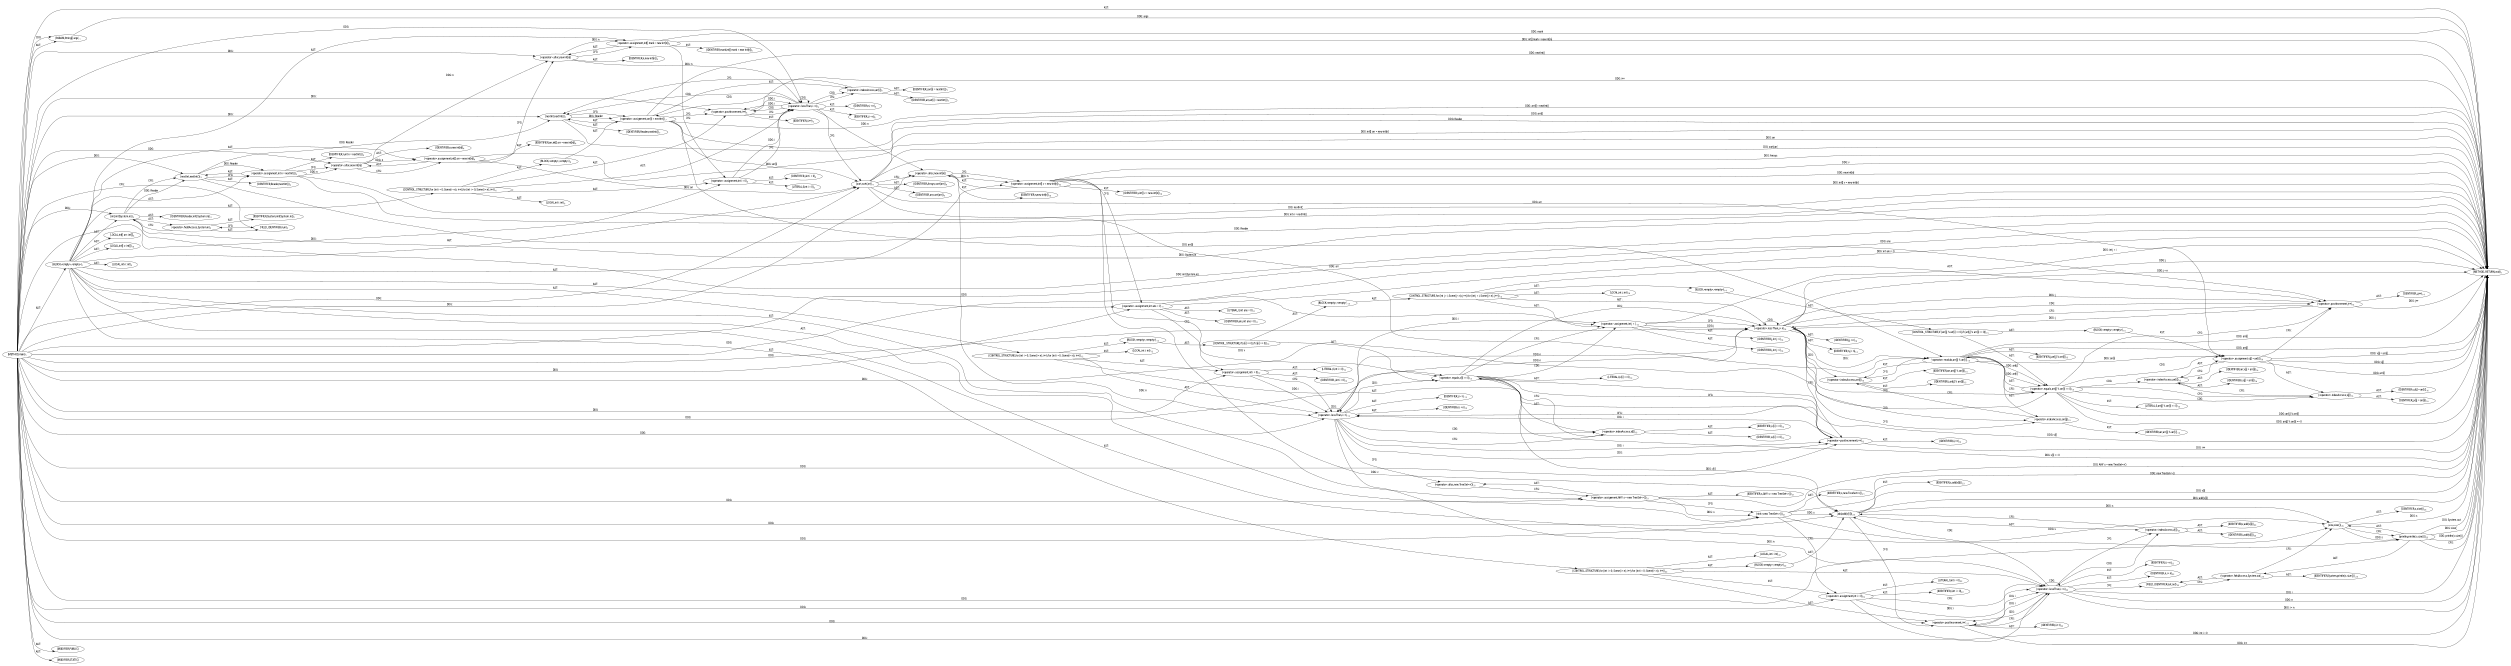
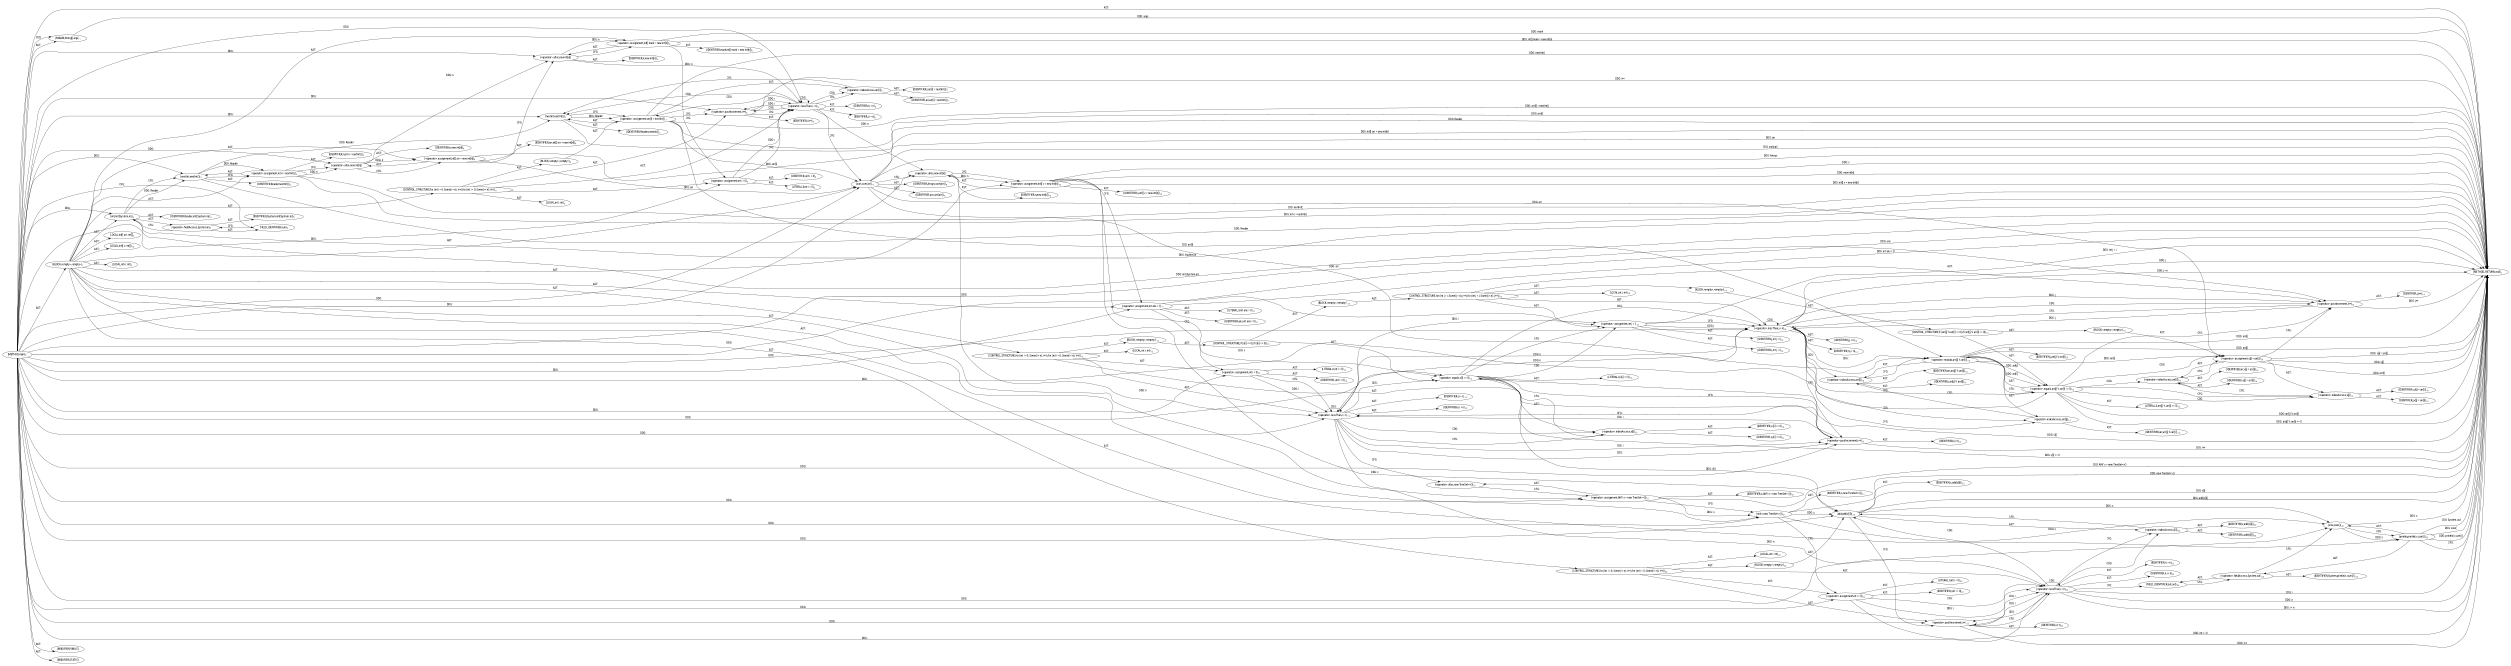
(2414, 509) -> none
